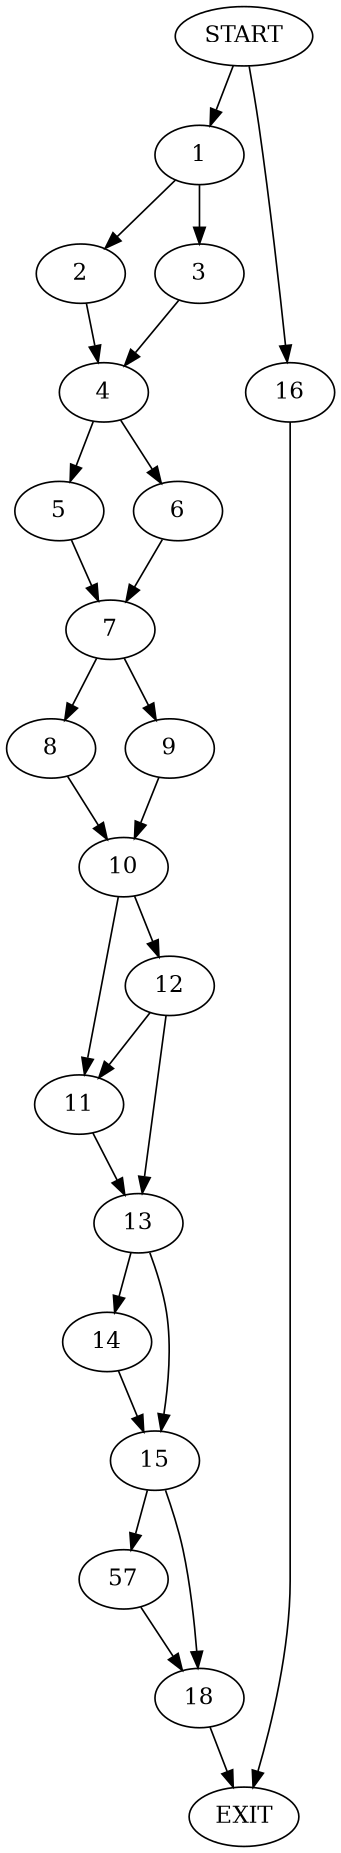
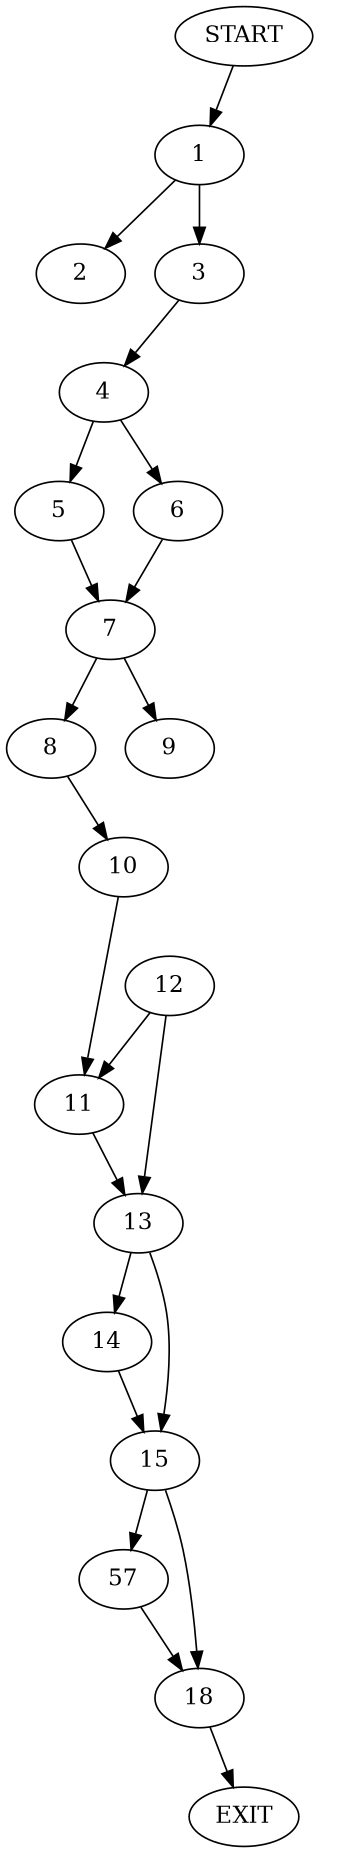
(91, 324) -> none
(290, 392) -> none
(150, 800) -> none
(144, 919) -> none
